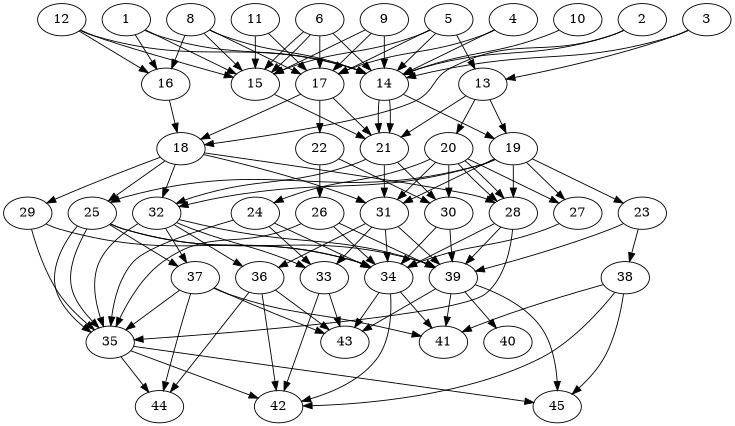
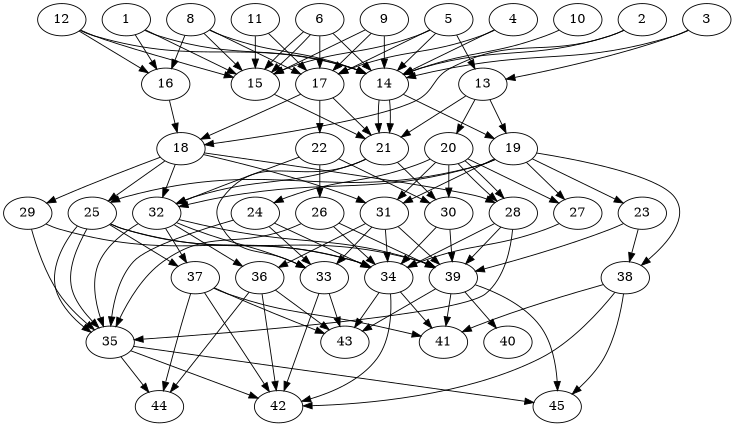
(513, 175) -> (644, 179)
(384, 177) -> (218, 206)
none -> (242, 178)
(156, 307) -> (234, 338)
